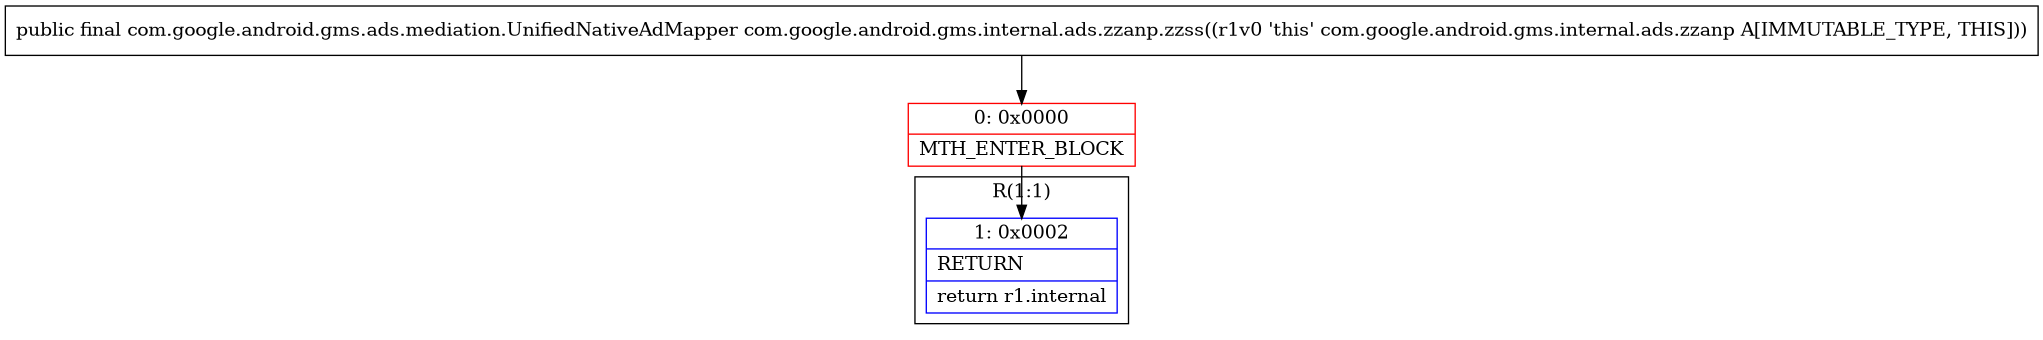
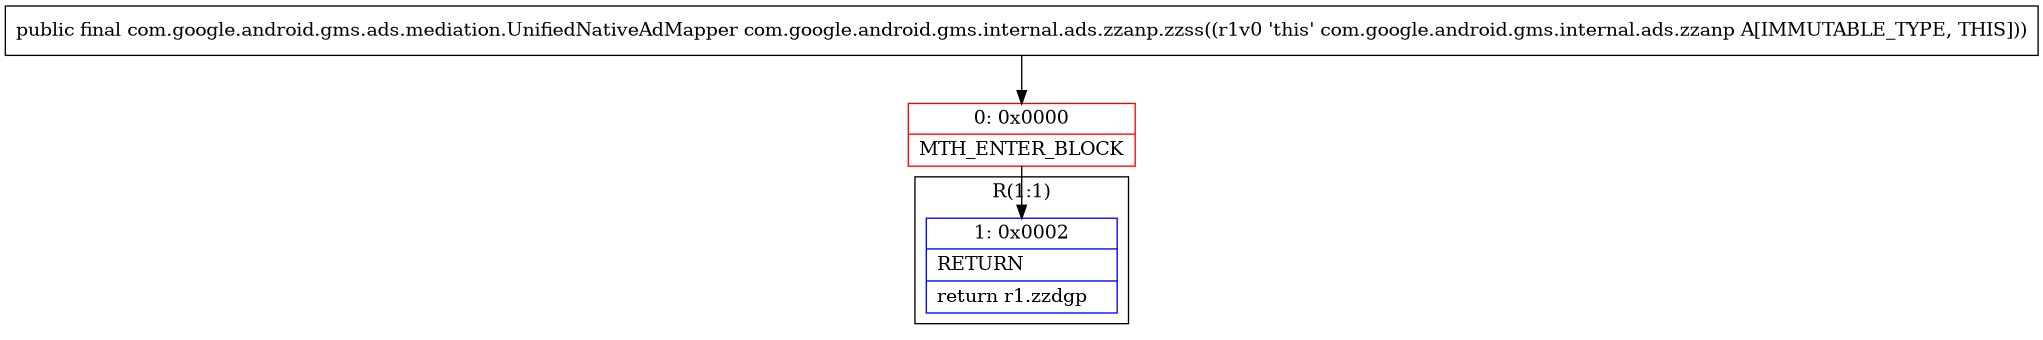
(1022, 296) -> (1012, 296)
